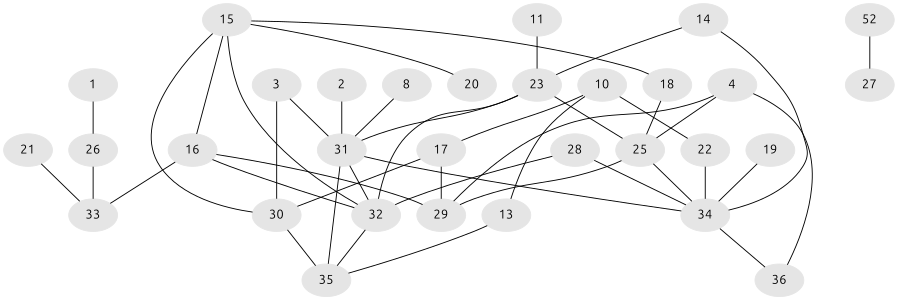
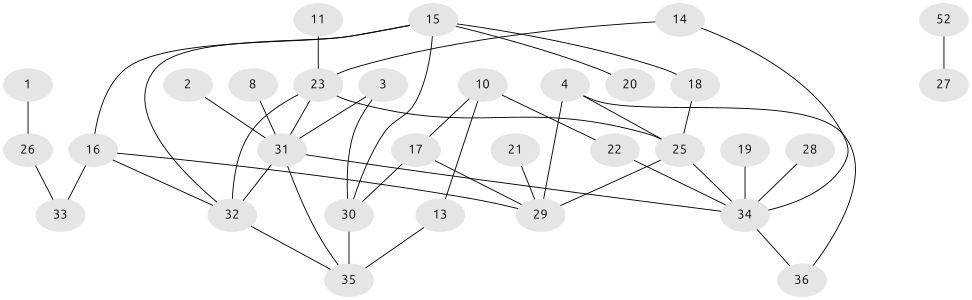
(457, 182) -> none
(60, 183) -> (527, 180)
